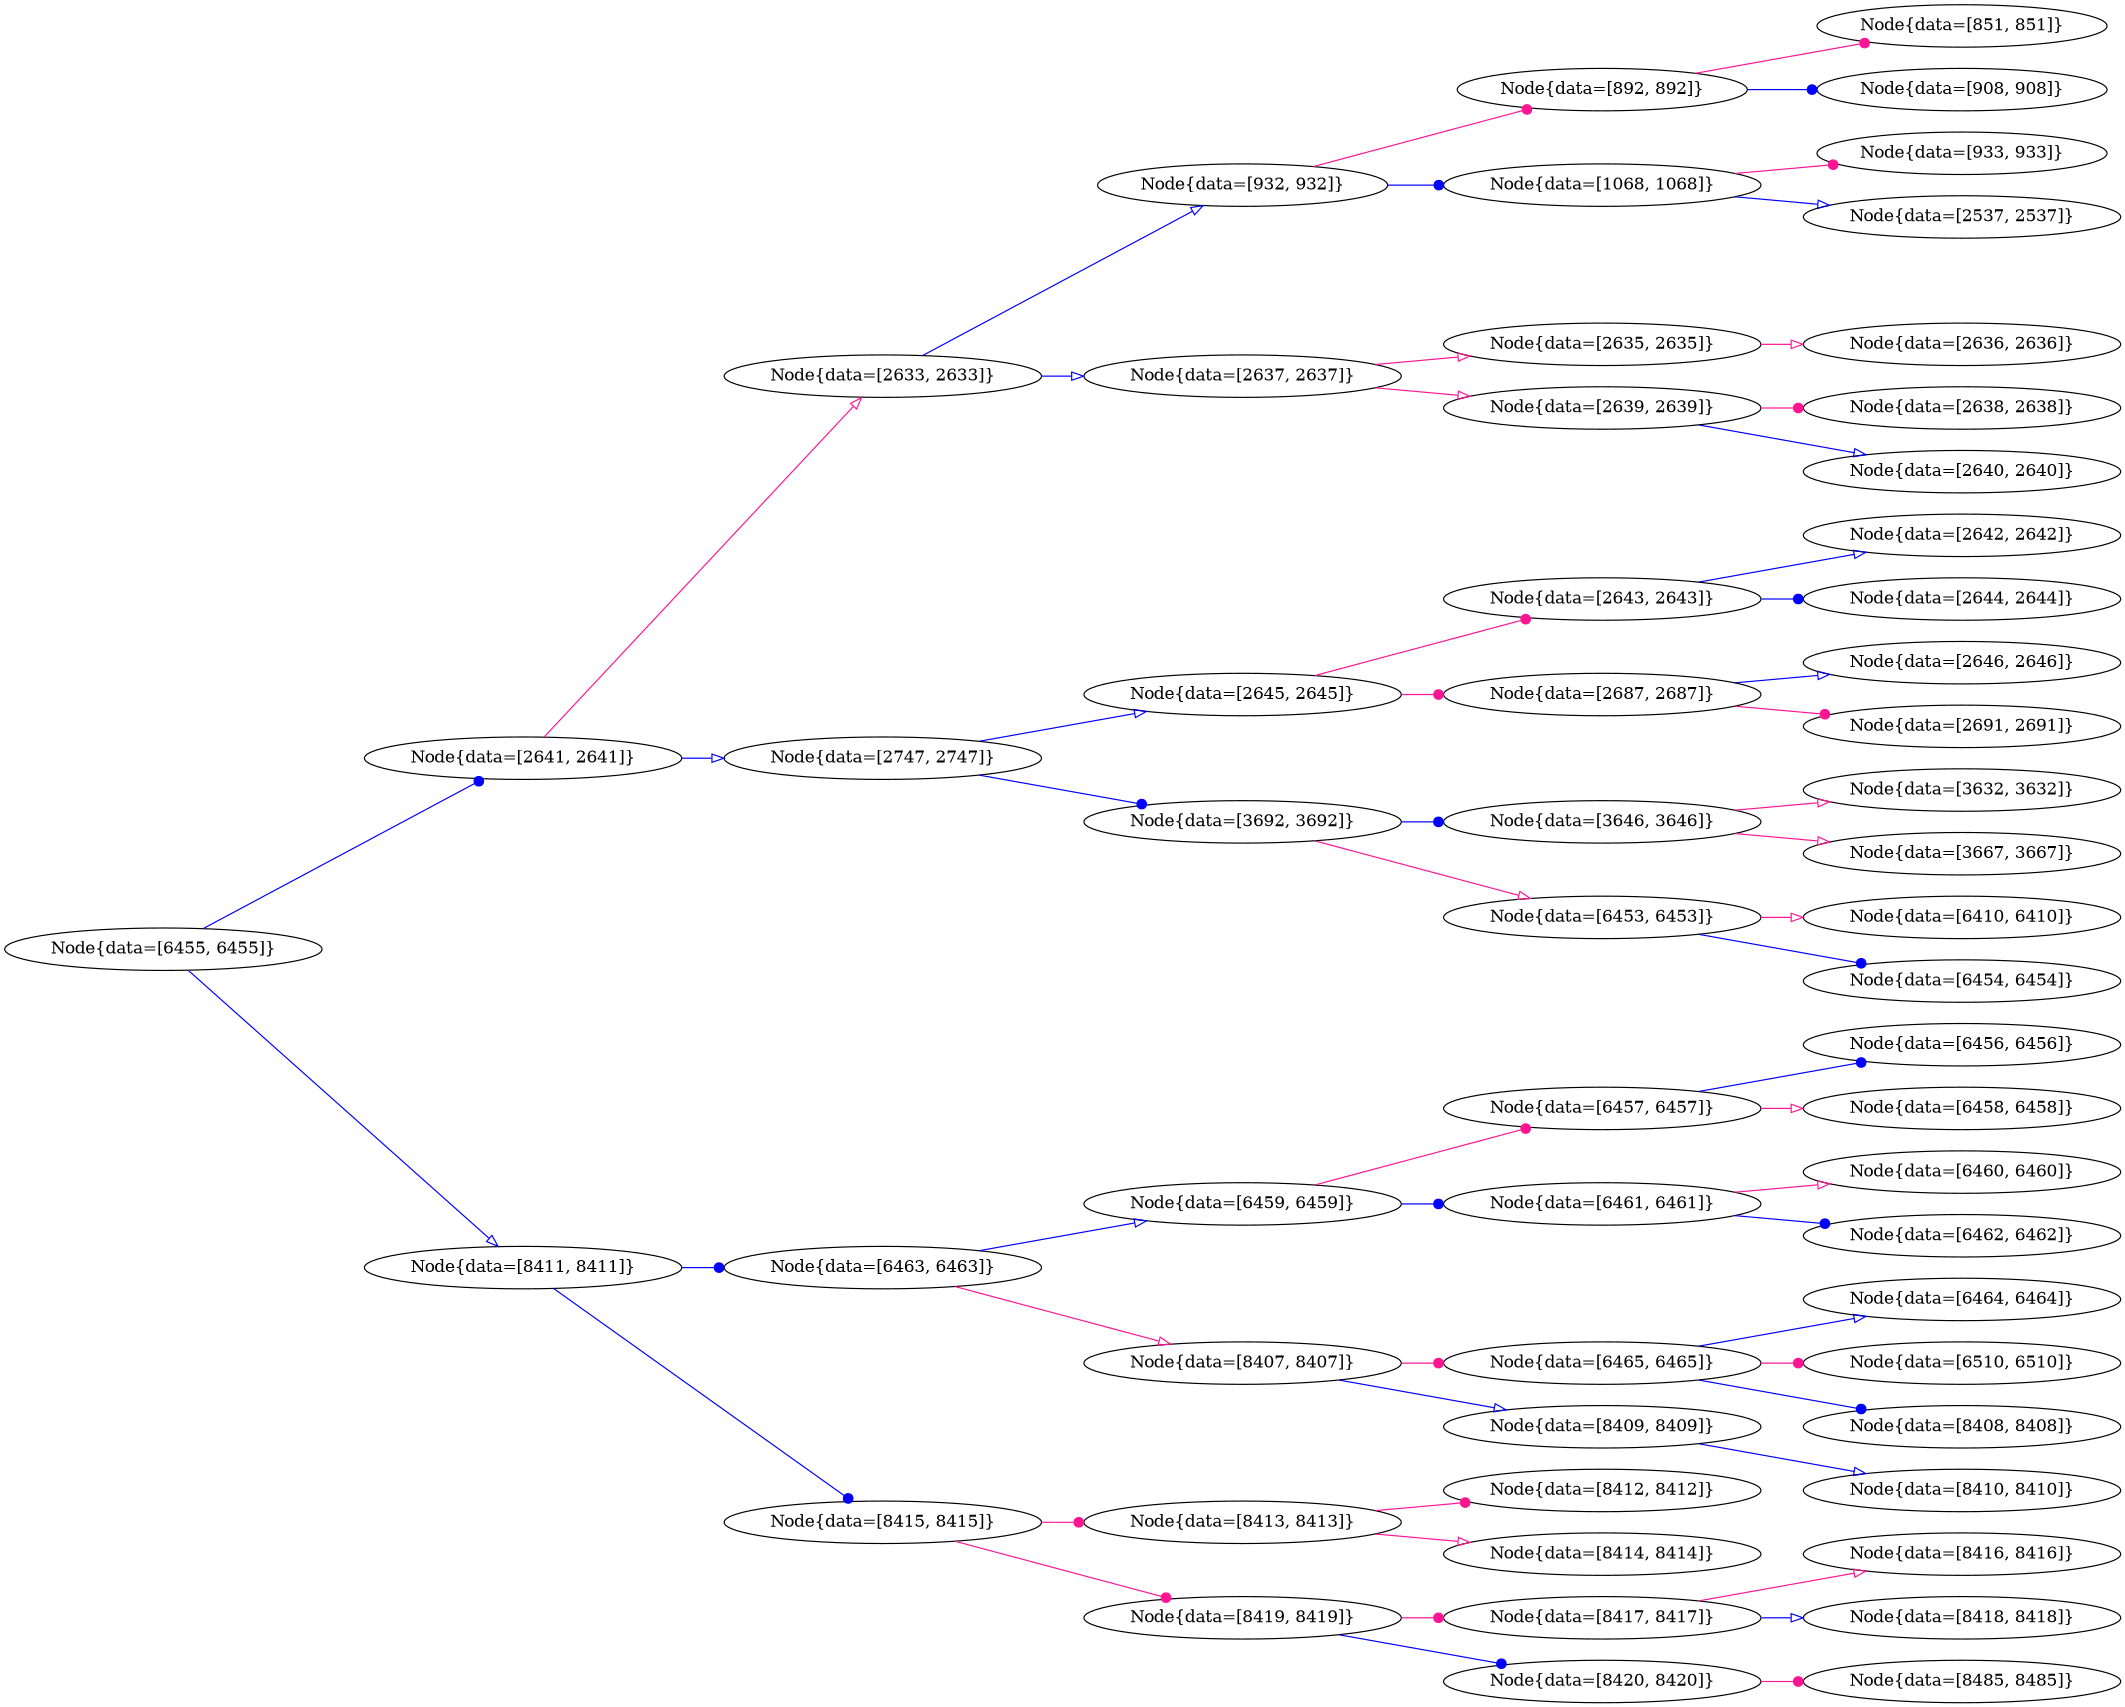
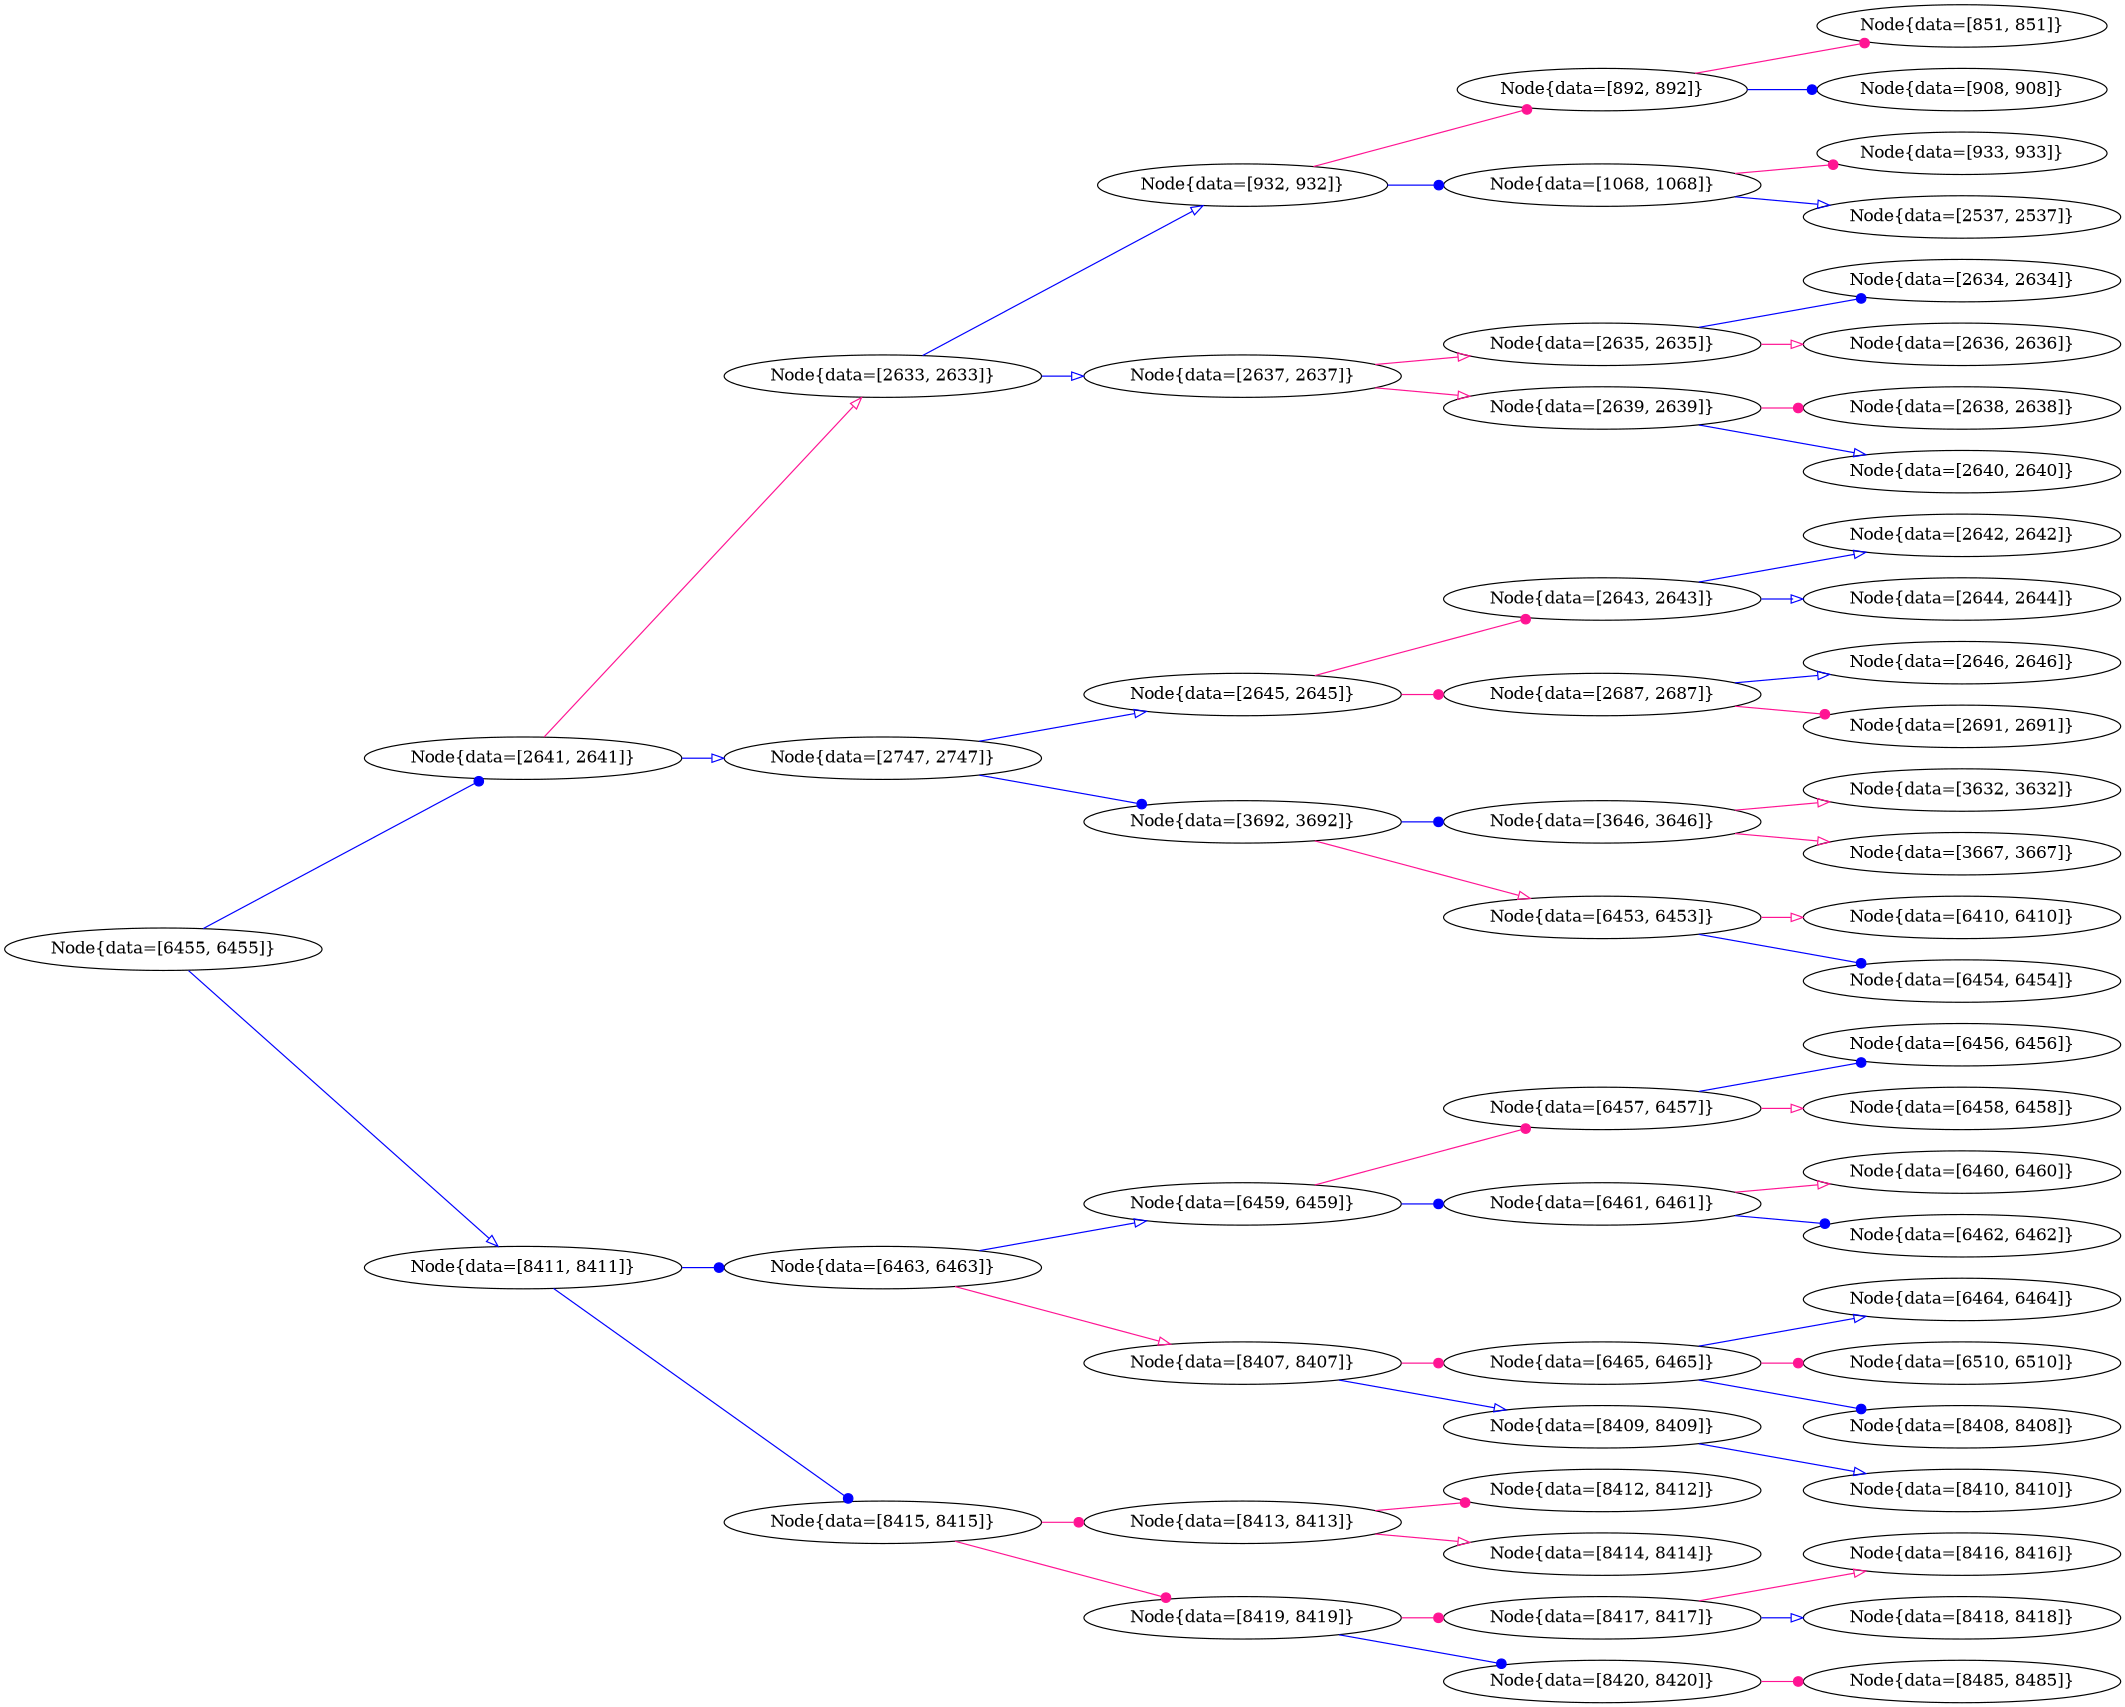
none -> (1962, 281)
(1777, 599) -> (1777, 599)
